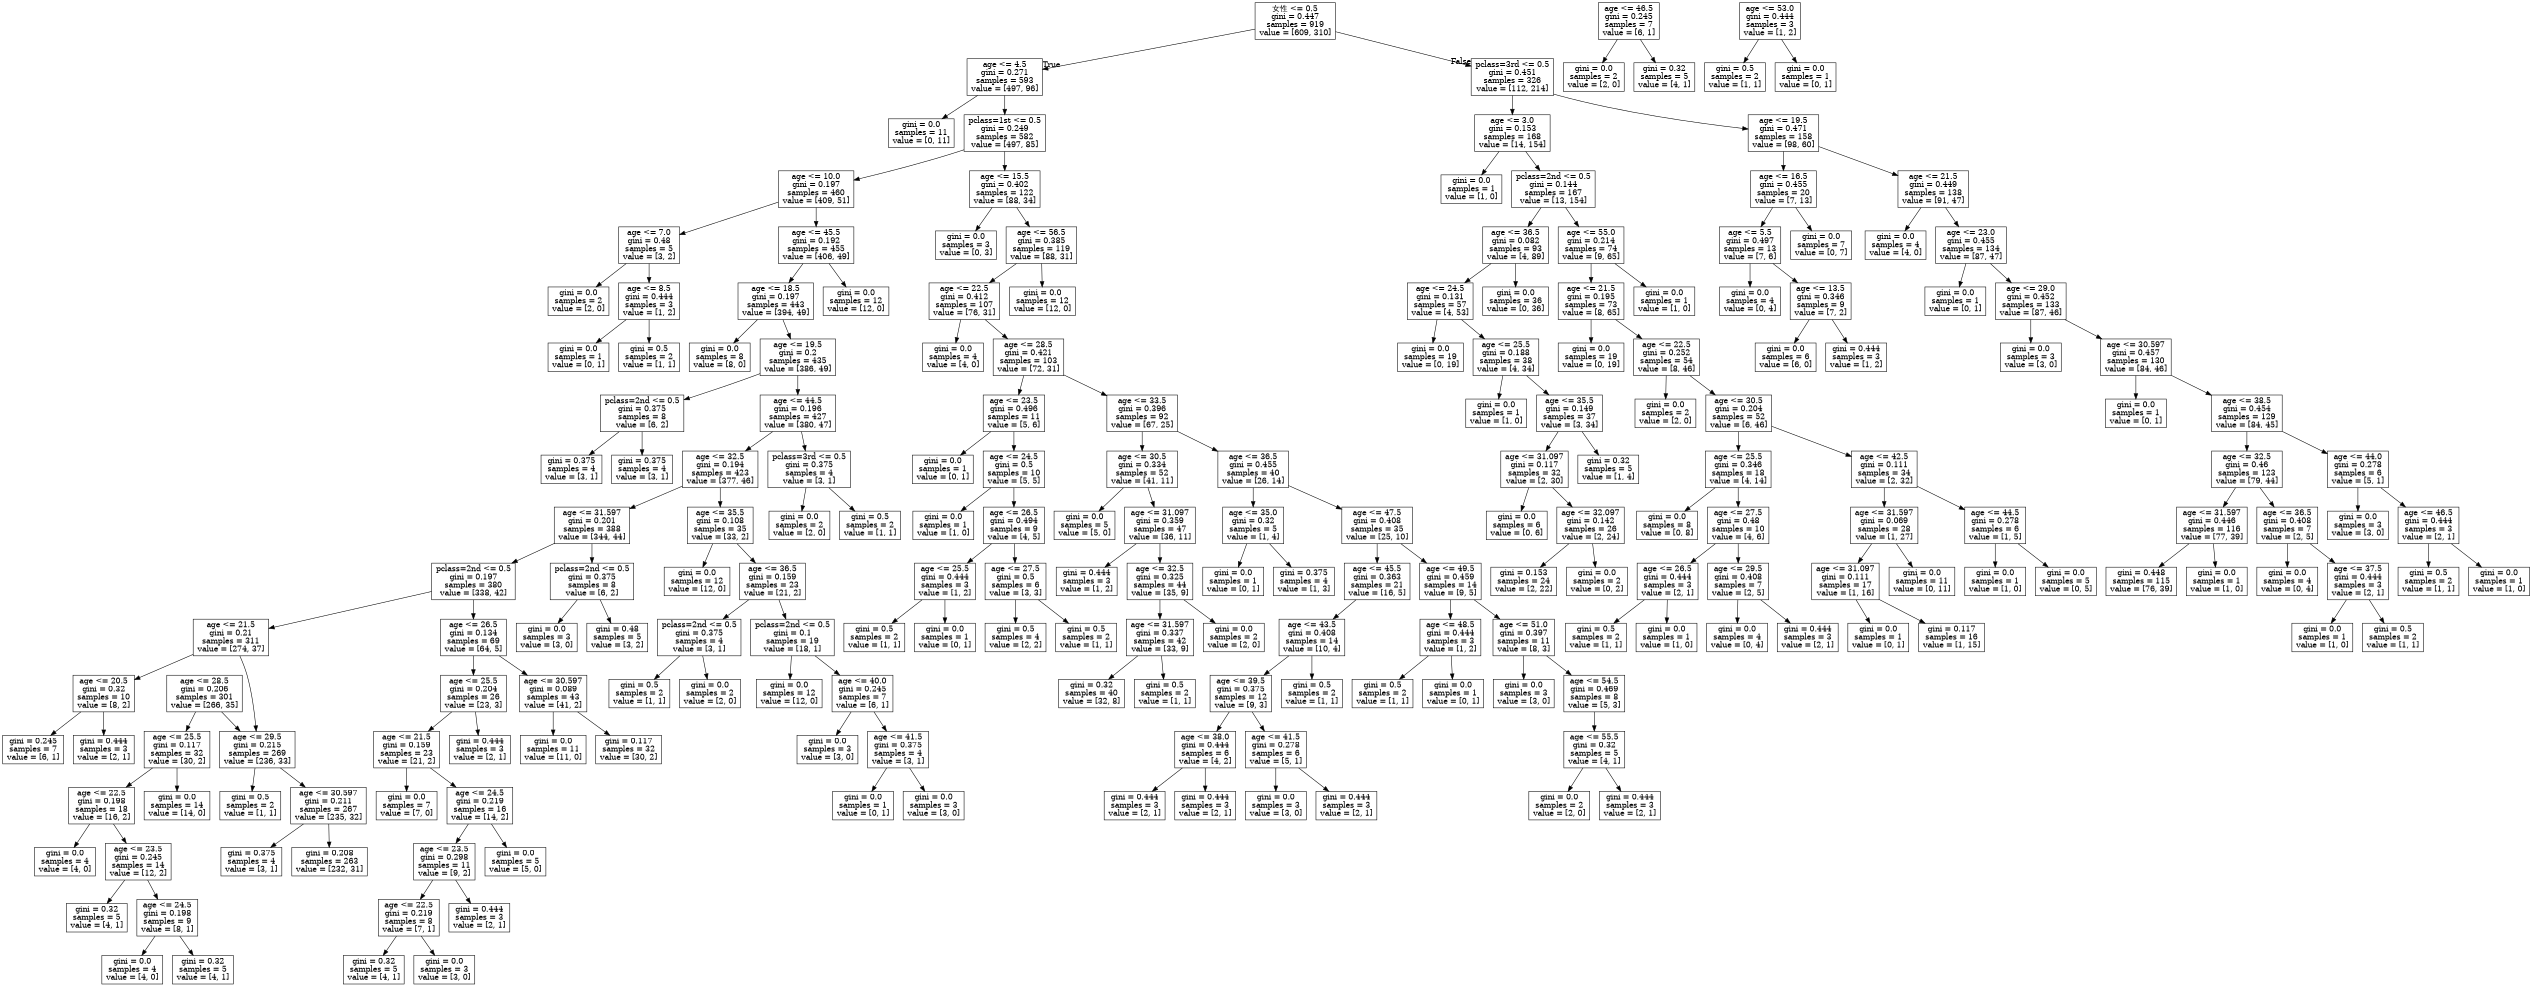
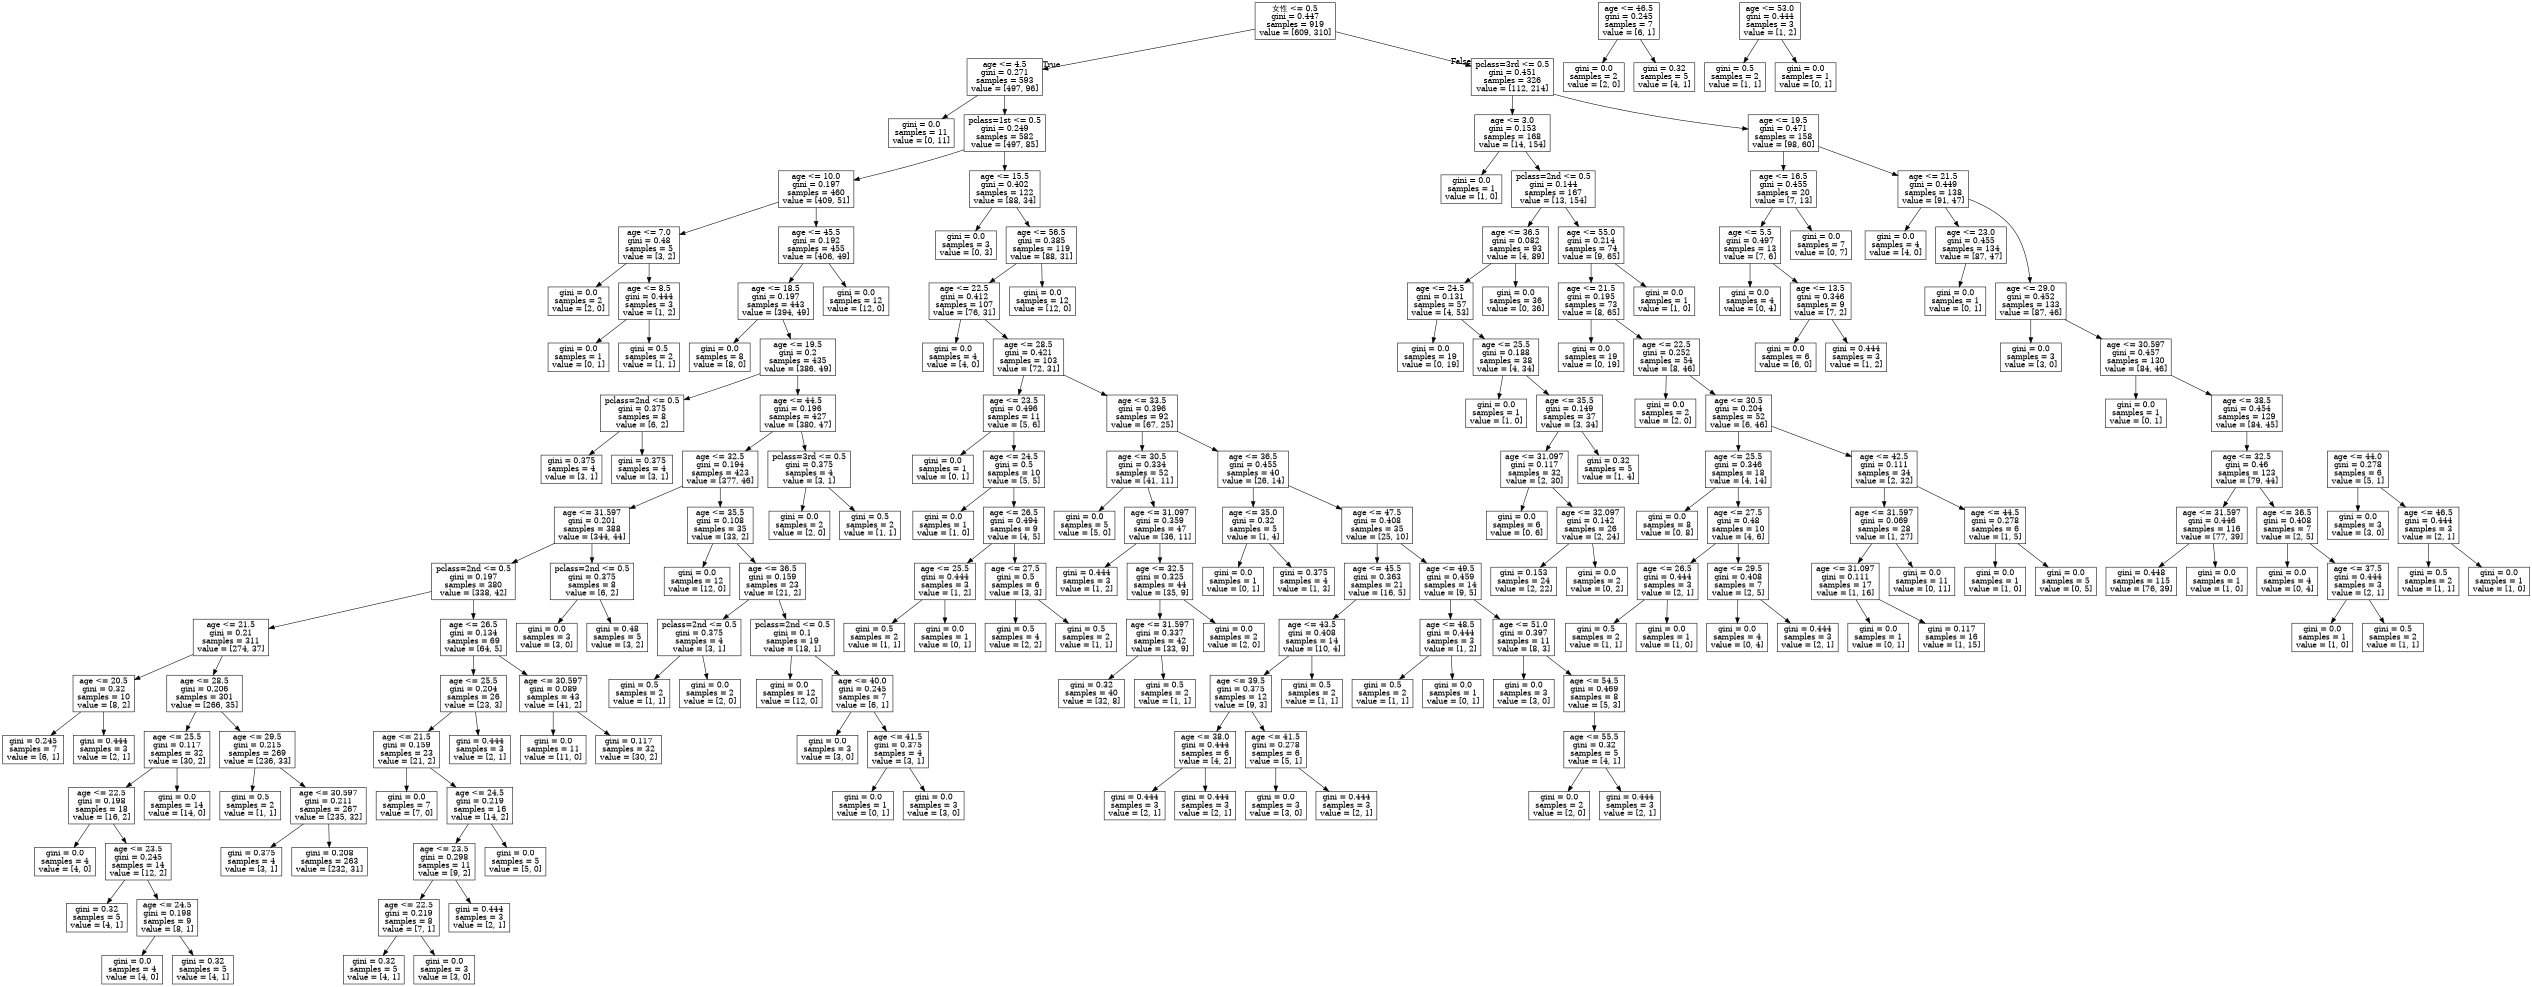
(1999, 271) -> (2012, 228)
(2302, 441) -> none
(251, 690) -> (219, 663)
